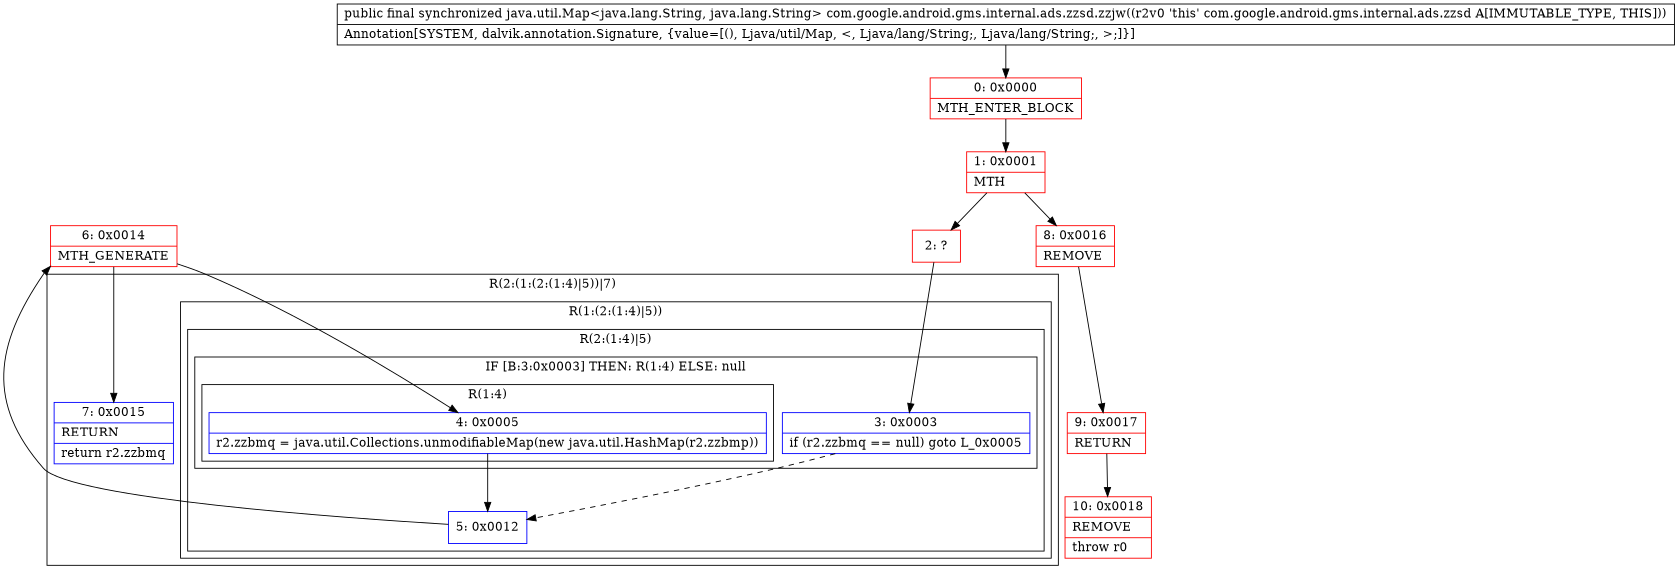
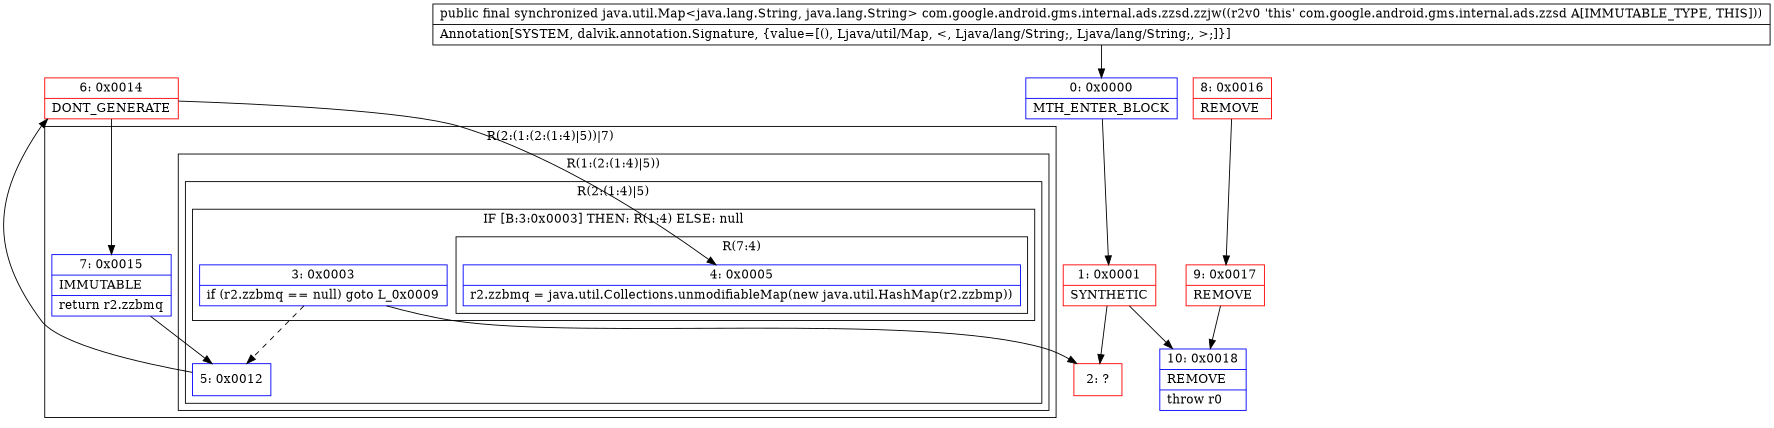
(1006, 98) -> (1101, 98)
(990, 182) -> (1110, 295)
(1037, 206) -> (1148, 324)
(114, 256) -> (112, 108)
(922, 336) -> (729, 328)
(488, 395) -> (742, 247)
(90, 433) -> (101, 285)
(906, 443) -> (323, 295)
(1103, 443) -> (1223, 295)
(488, 478) -> (172, 333)
(1108, 527) -> (1203, 380)
